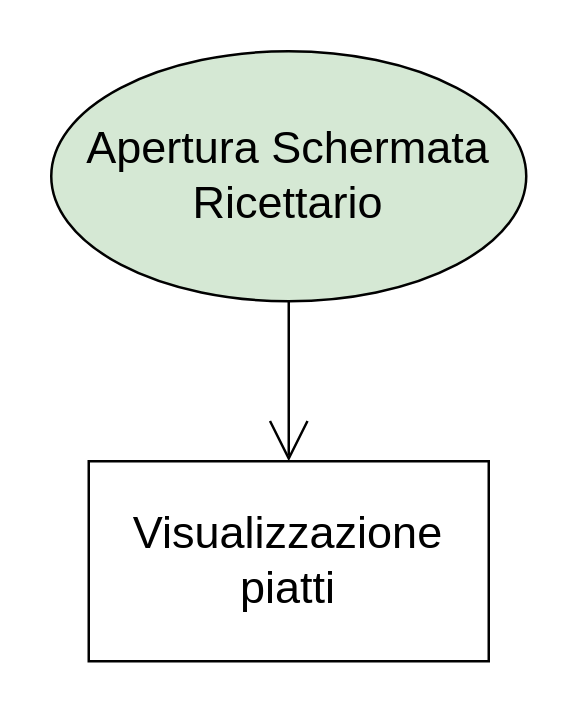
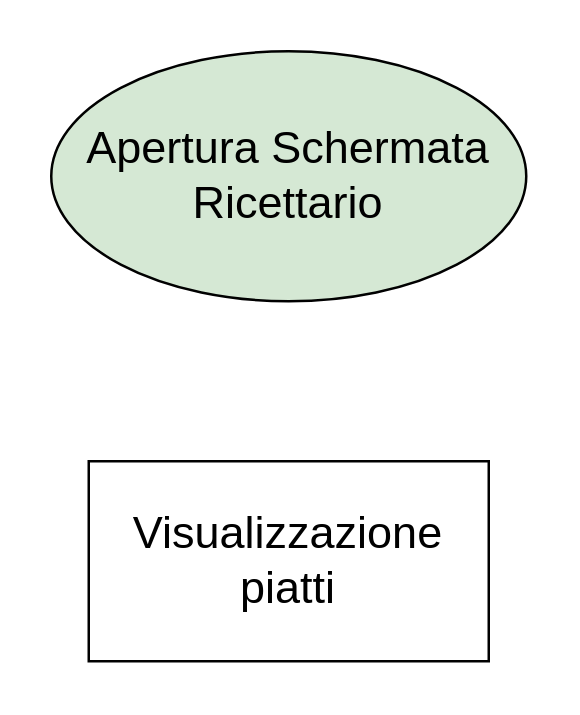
(289, 380) -> none
